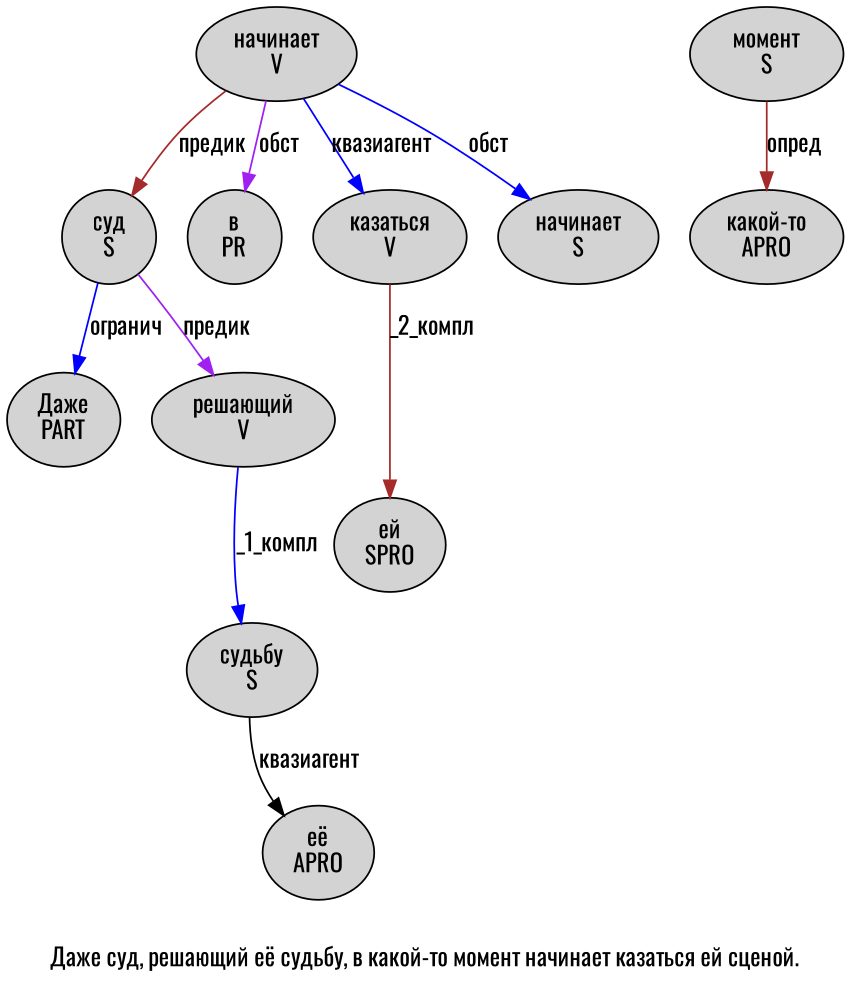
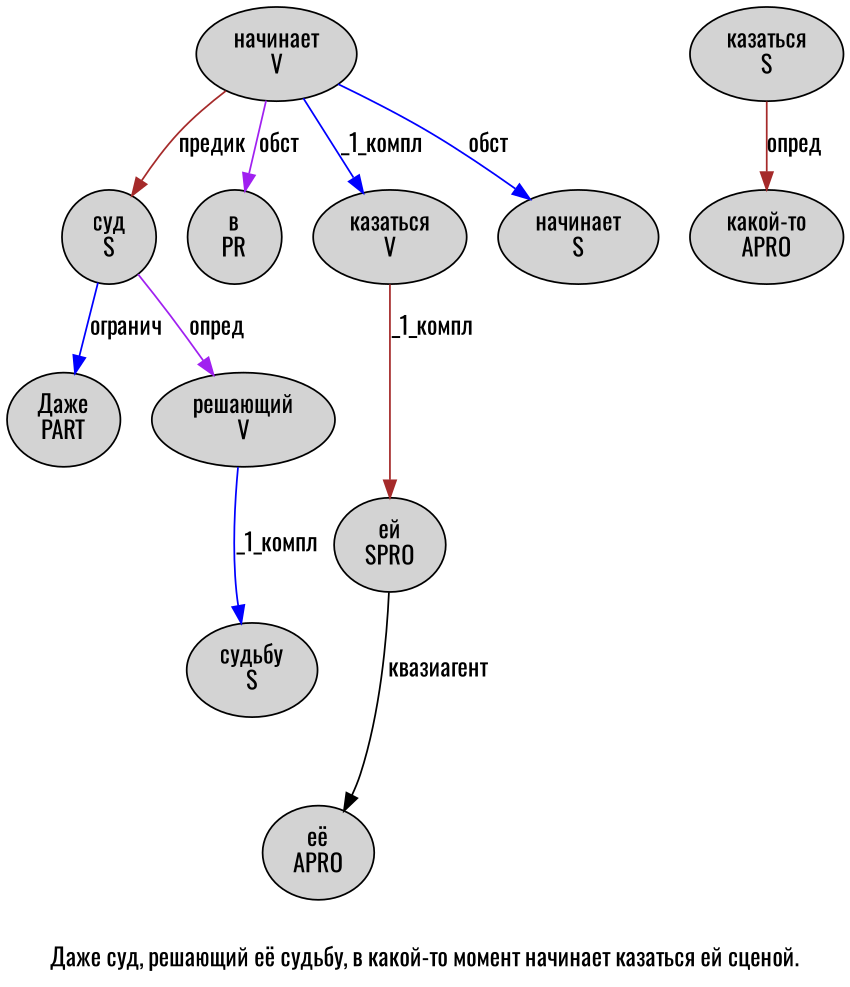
(767, 54) -> (767, 54)
(382, 146) -> (382, 146)
(217, 328) -> (217, 328)
(433, 328) -> (433, 328)
(255, 761) -> (379, 695)
